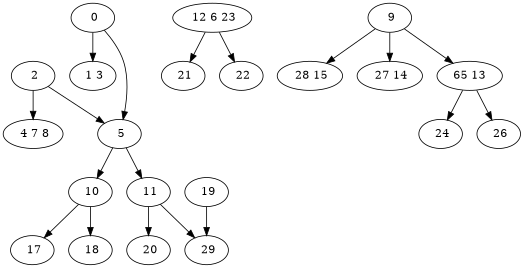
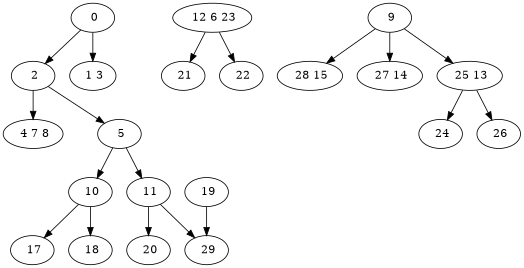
(125, 68) -> (66, 44)
(470, 76) -> (470, 76)
